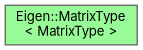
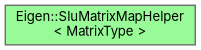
(71, 25) -> (100, 25)
